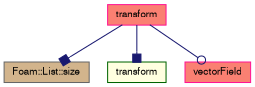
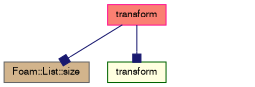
(218, 72) -> none
